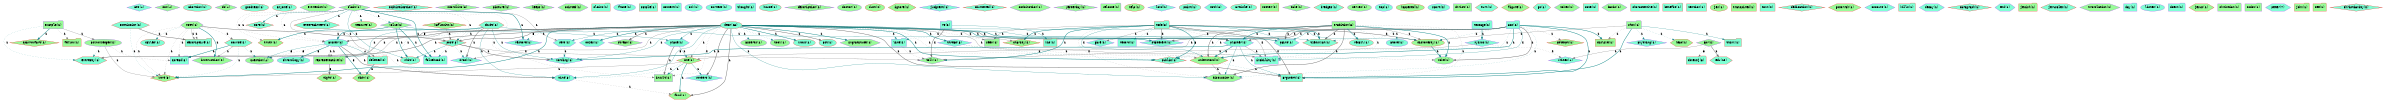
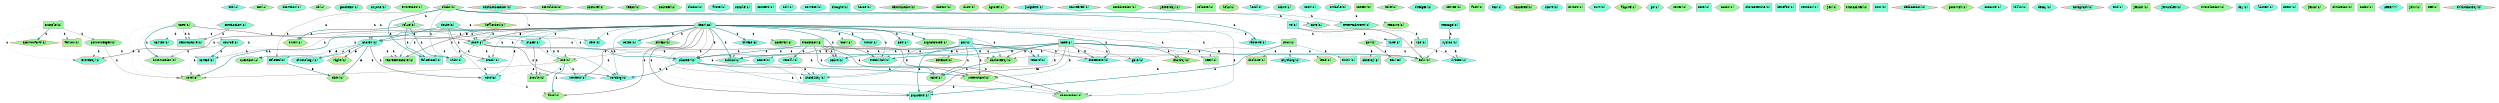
none -> (1477, 8)
(1561, 27) -> (1004, 47)
(1482, 43) -> (1450, 43)
none -> (621, 56)
(329, 68) -> (355, 50)
